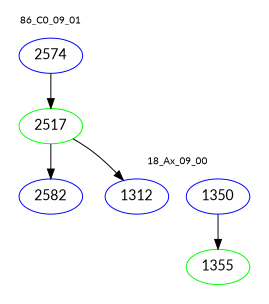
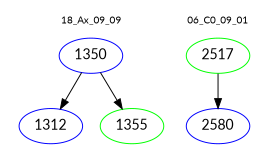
(51, 21) -> (218, 21)
(51, 56) -> none
(104, 161) -> (73, 86)
(177, 162) -> (91, 21)
(51, 197) -> (218, 126)
